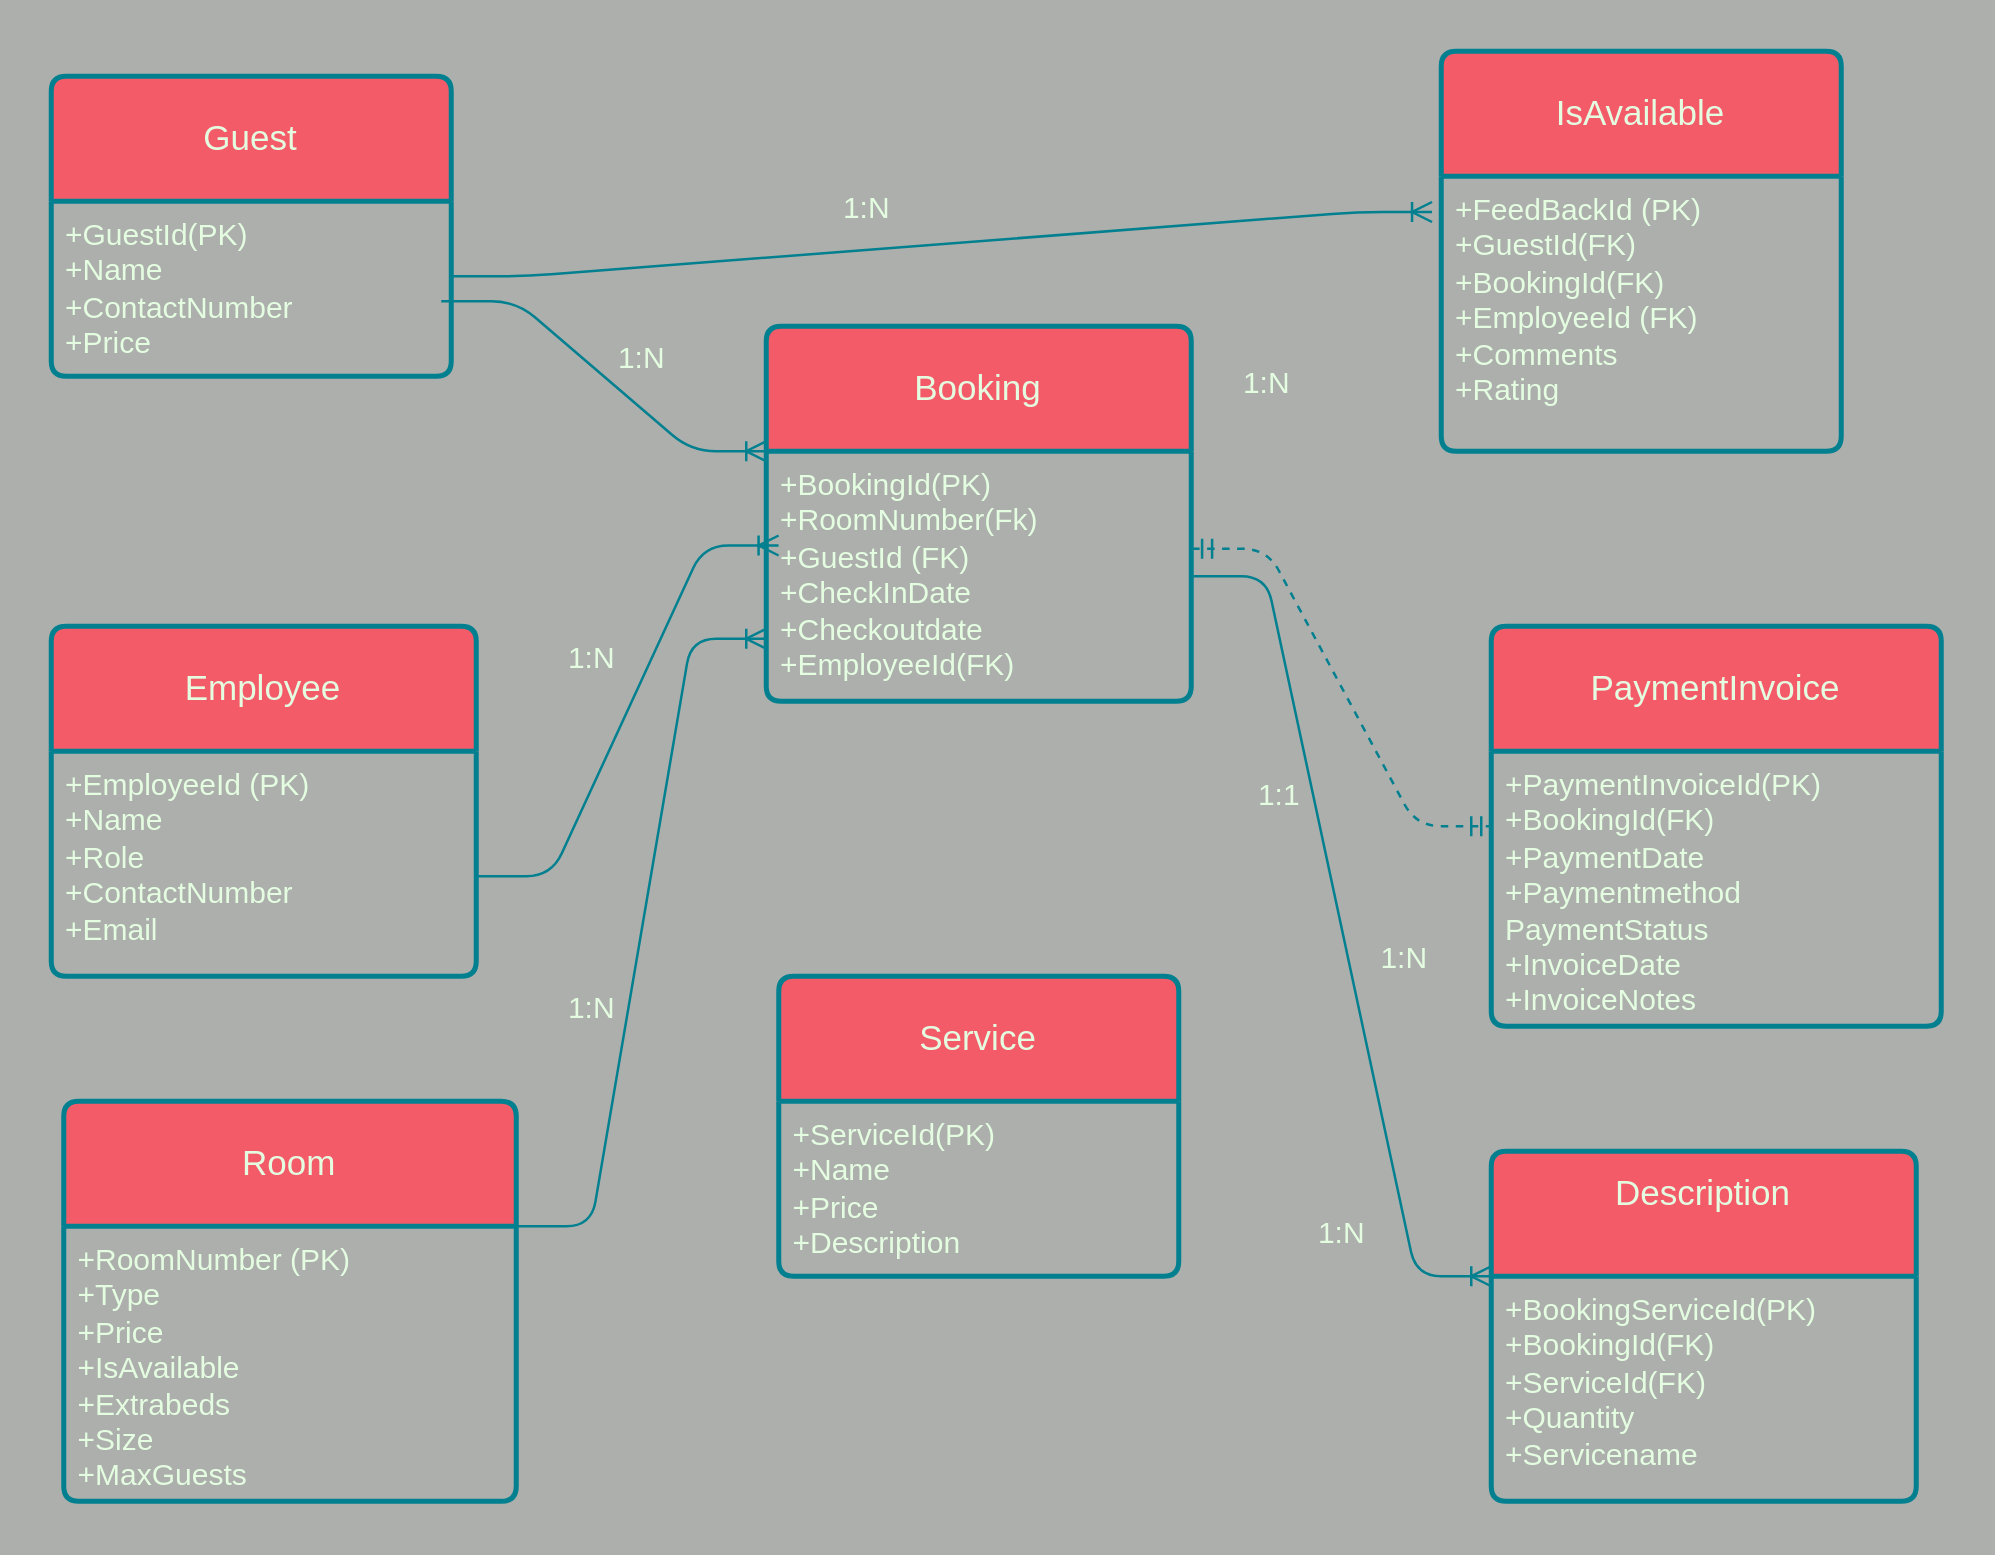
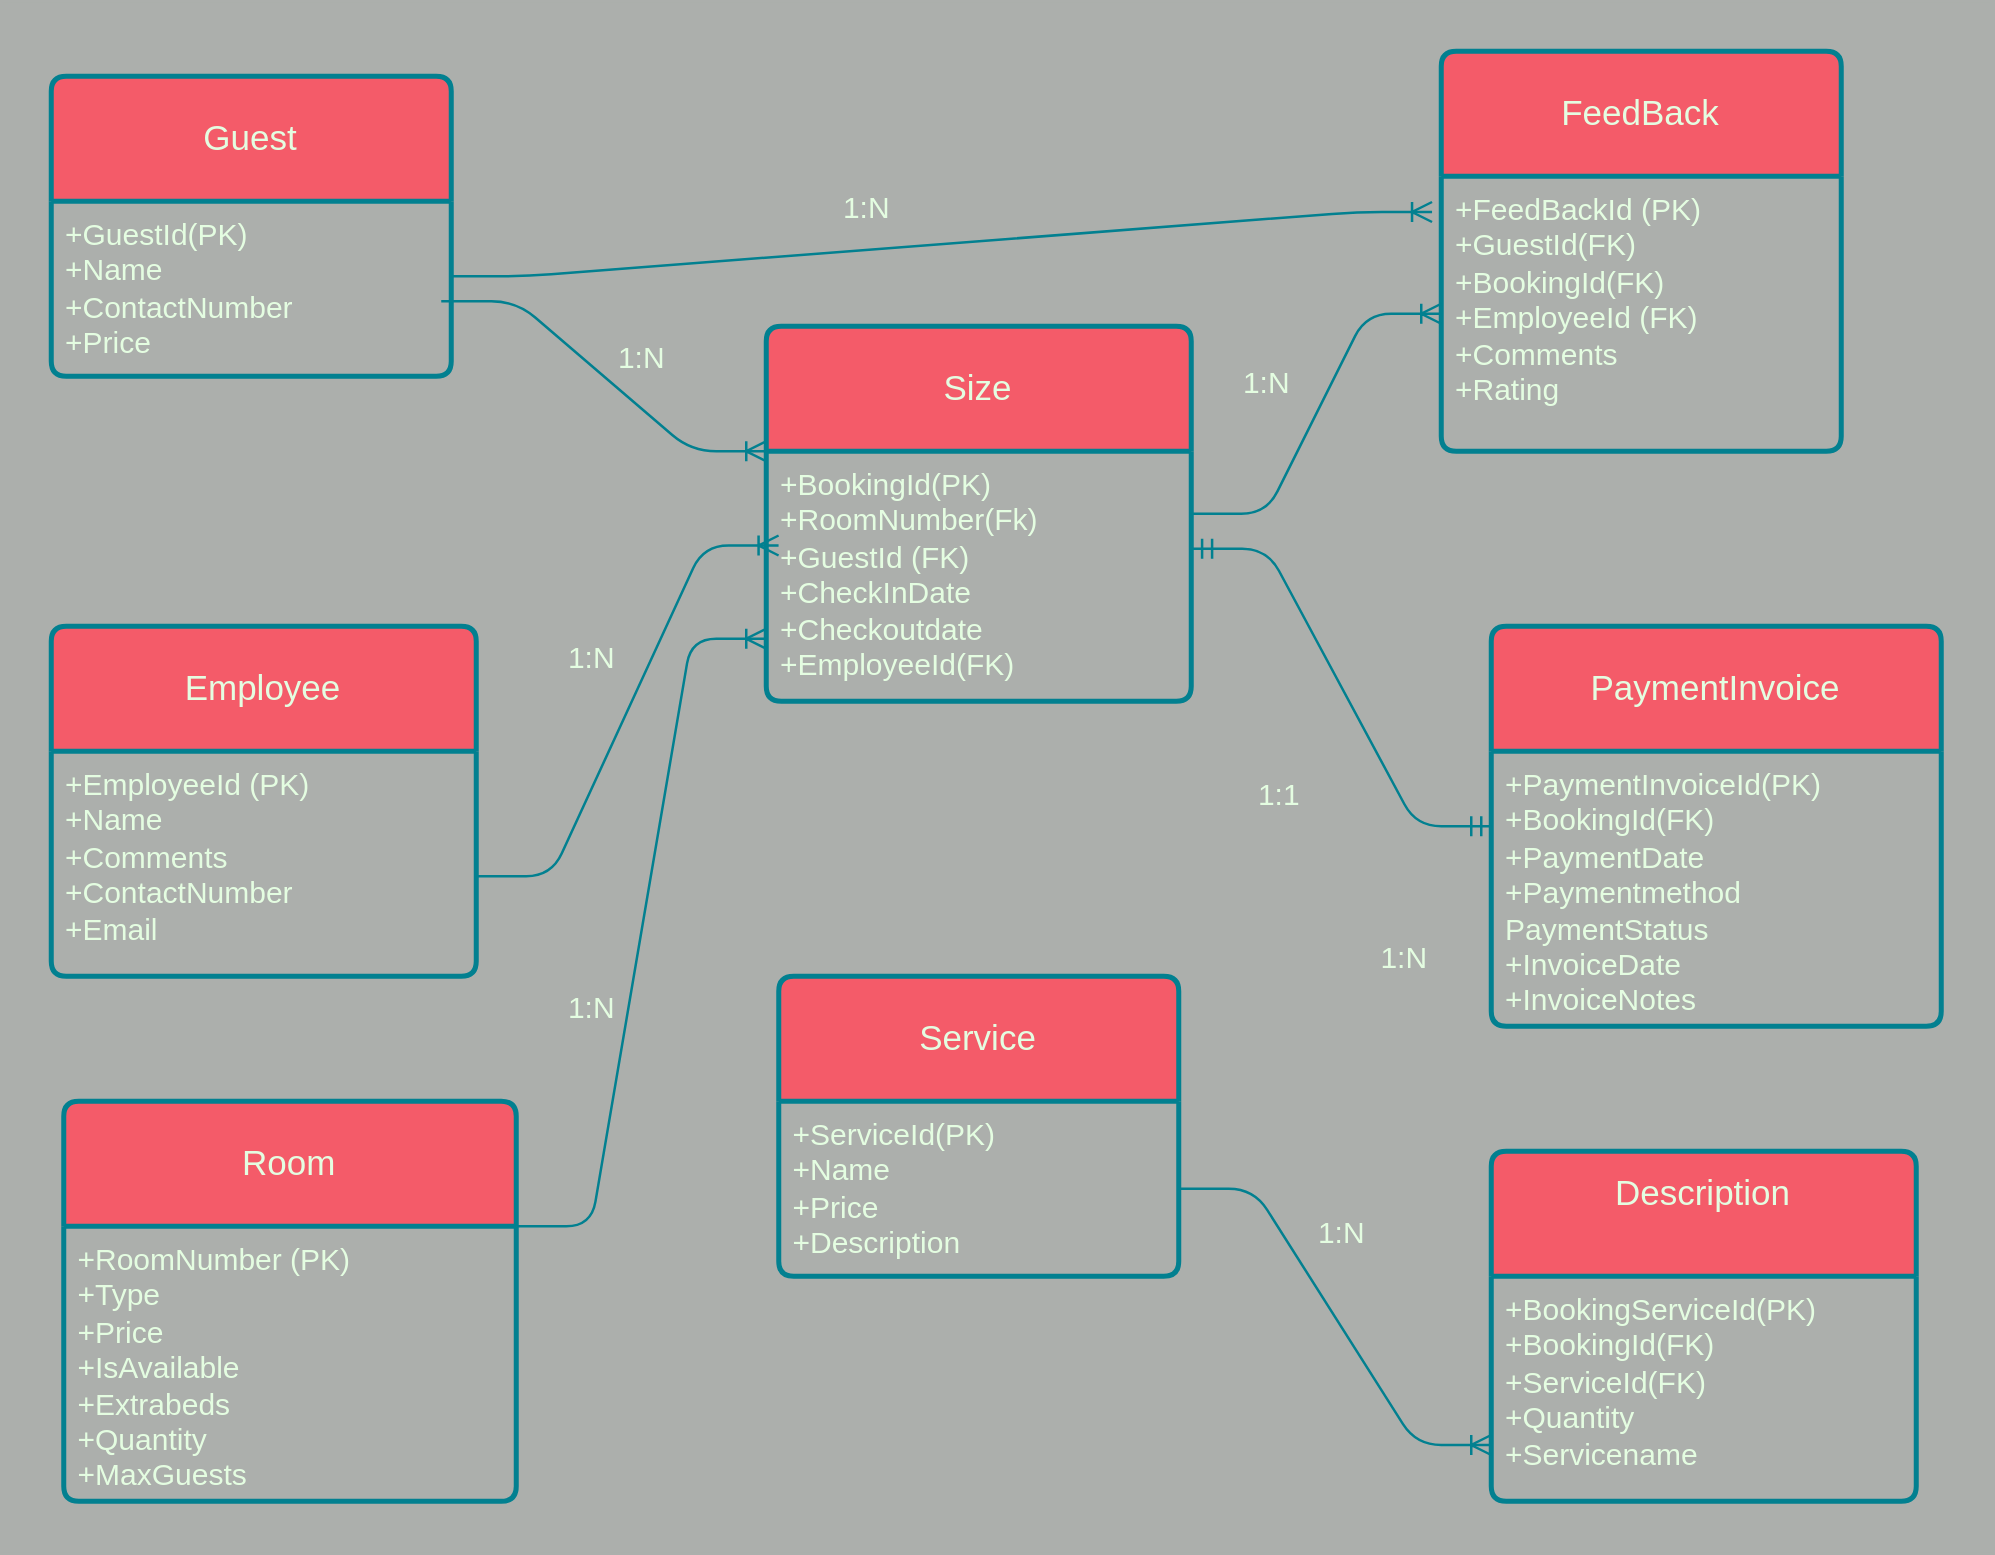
(1641, 114) -> (1641, 114)
(979, 389) -> (979, 389)
none -> (1316, 414)
(1341, 687) -> (1341, 687)
(193, 859) -> (193, 859)
(1341, 926) -> none
none -> (1335, 1316)
(209, 1370) -> (209, 1370)
